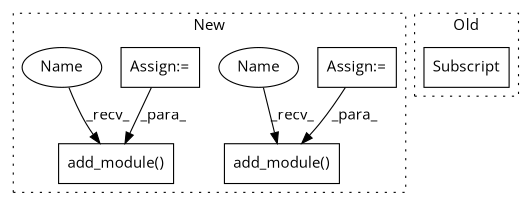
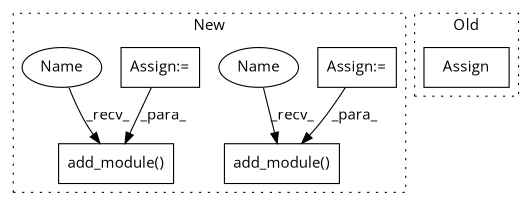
(467, 67) -> (467, 67)
